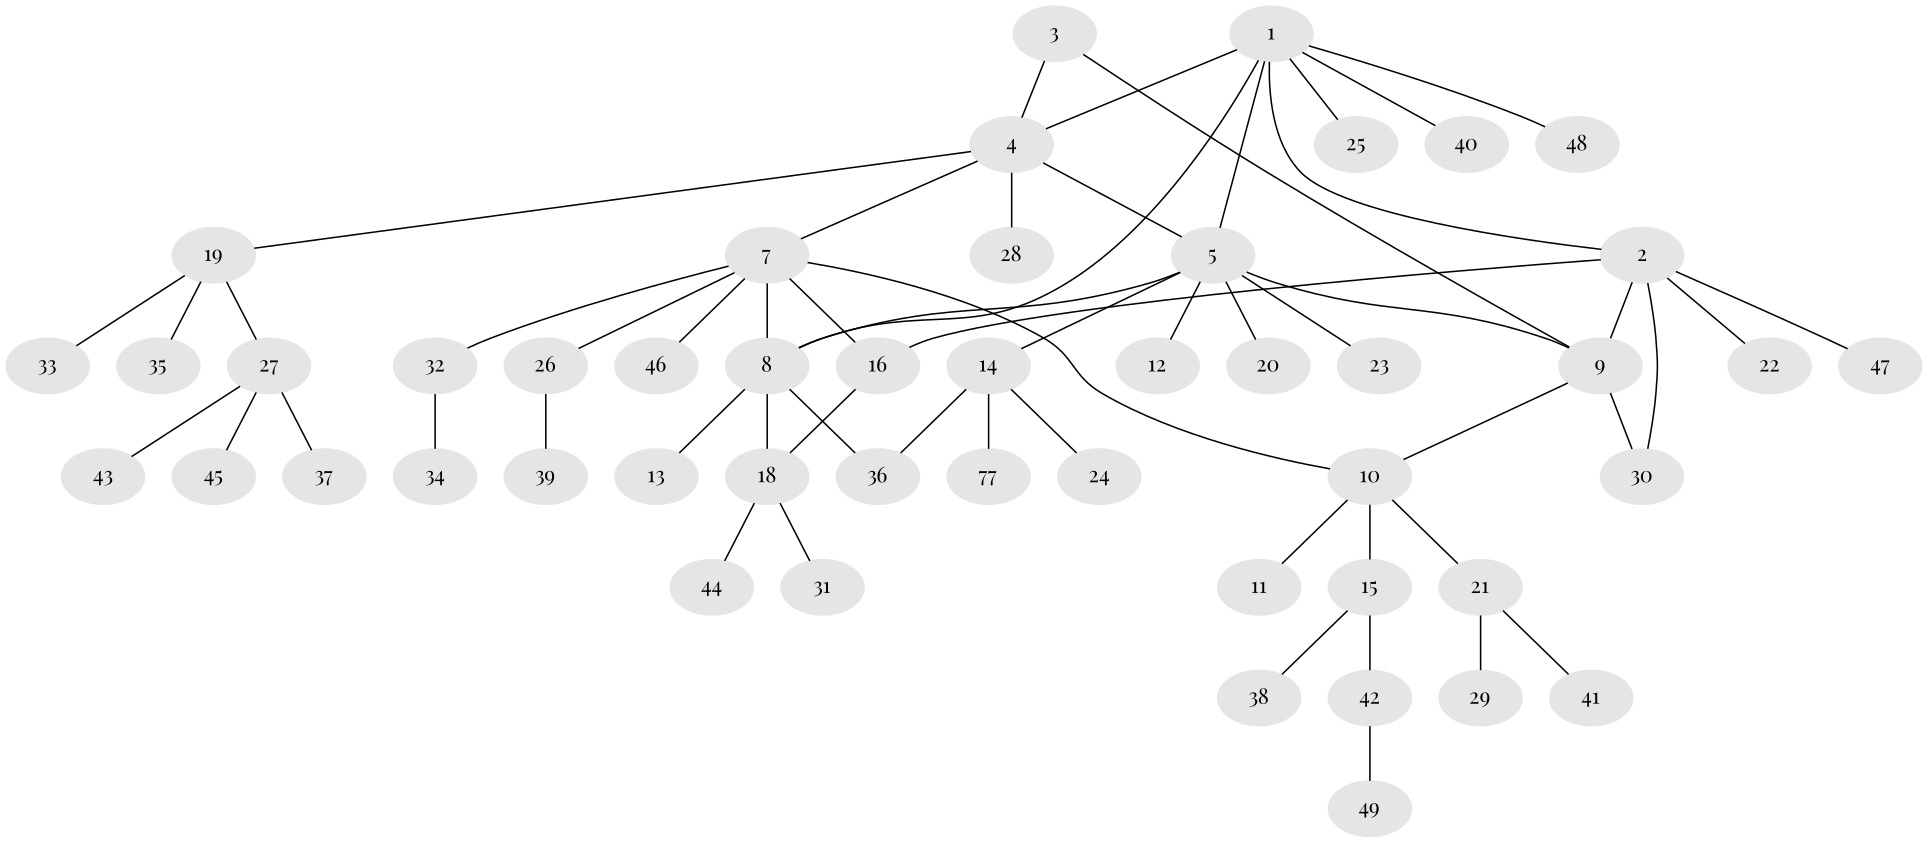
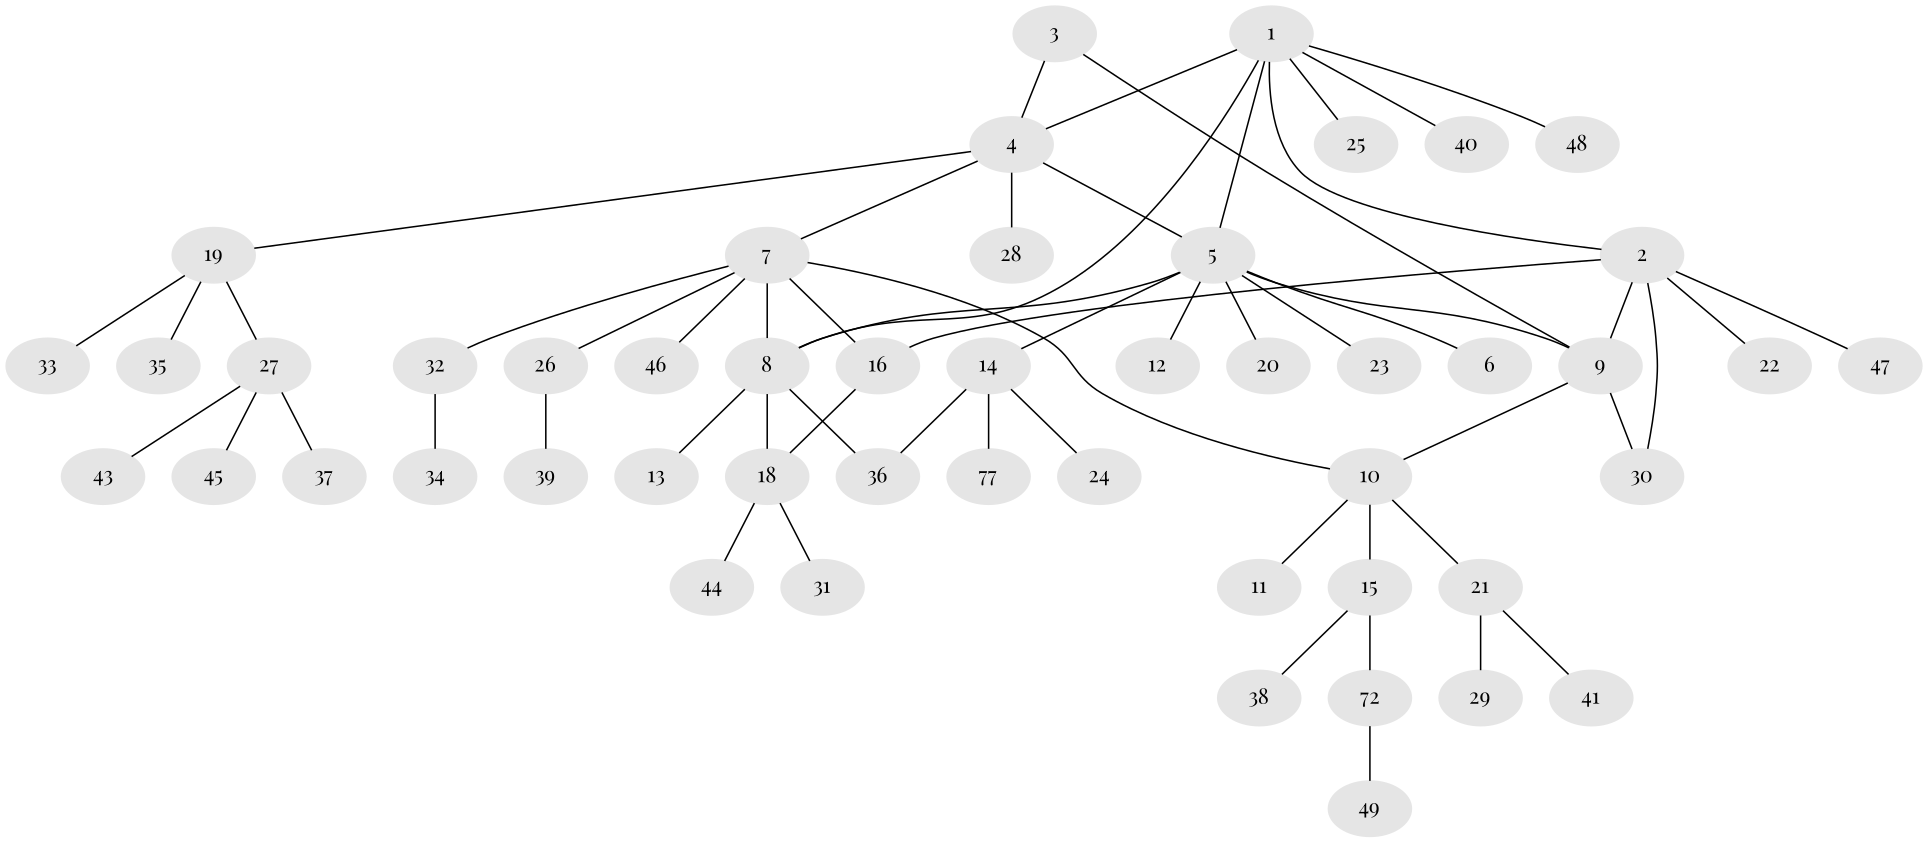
none -> (1490, 366)
(1370, 698) -> (1370, 698)
